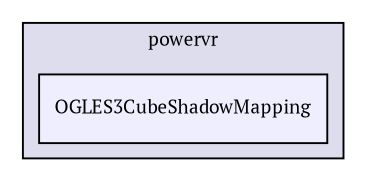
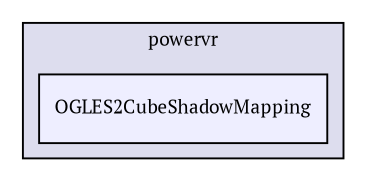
(183, 109) -> (183, 109)
